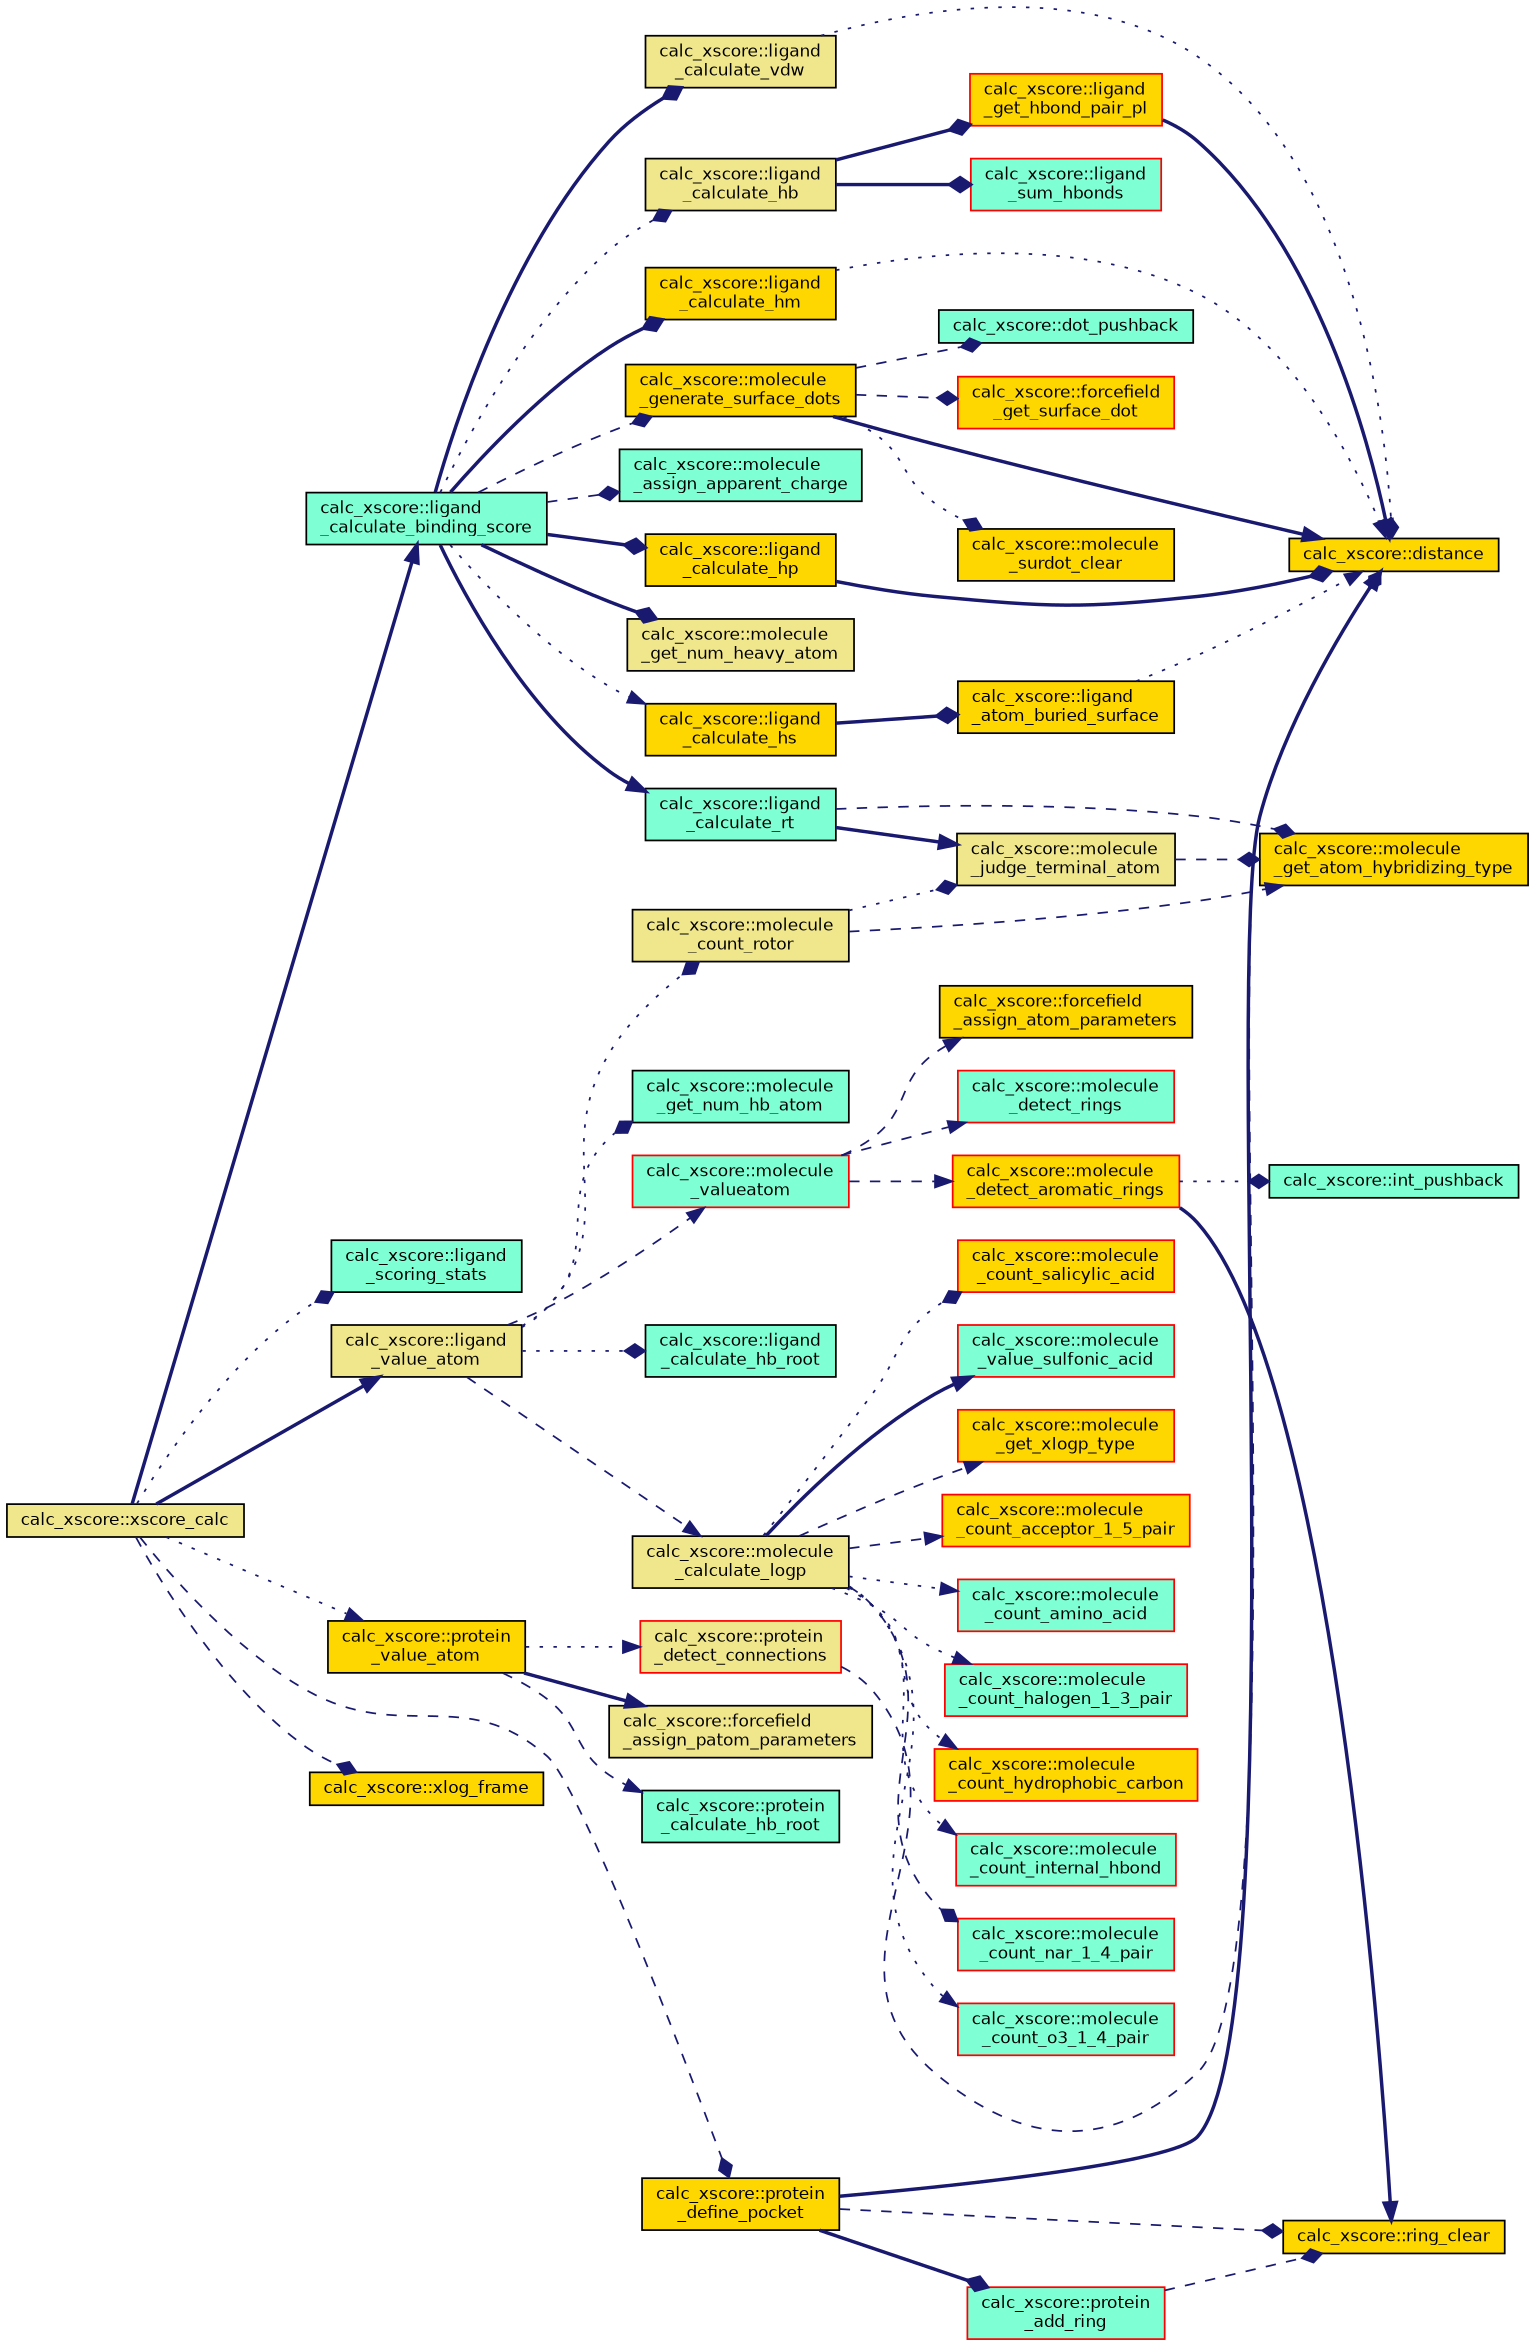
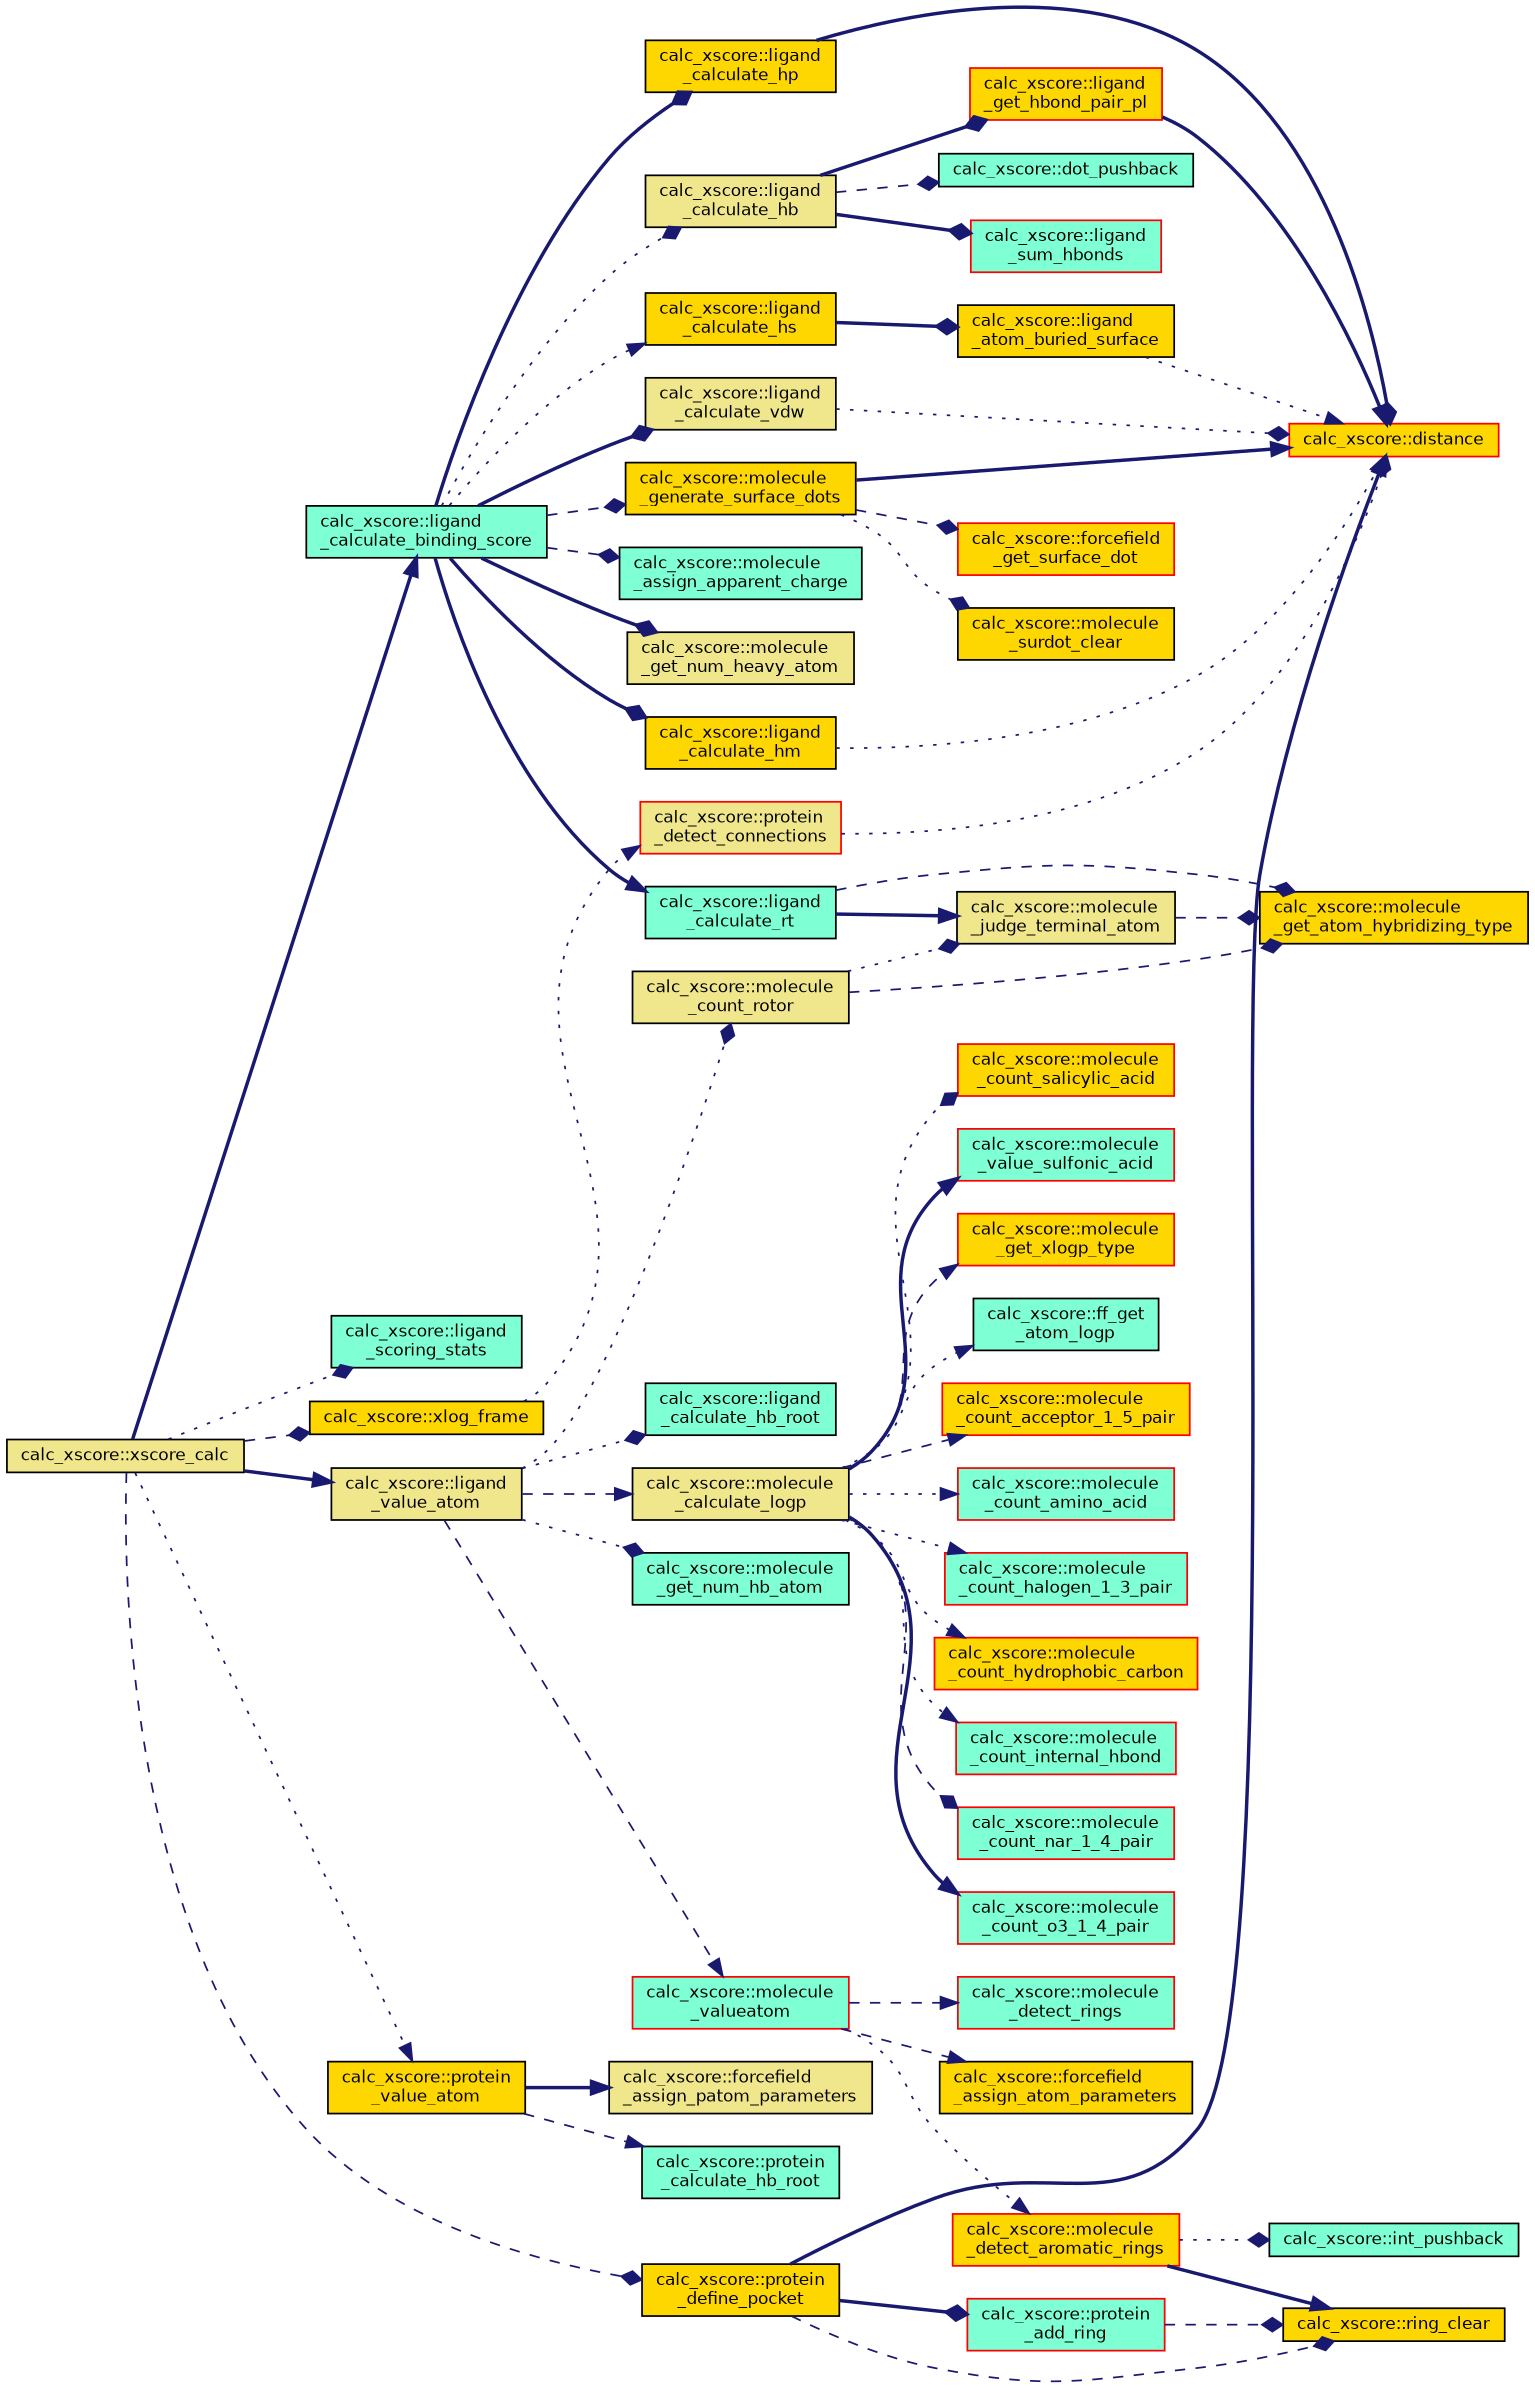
(908, 358) -> (877, 188)
(1394, 555) -> (1394, 440)
(1058, 917) -> (1056, 976)
(892, 1181) -> (925, 2118)
none -> (1066, 1324)
(574, 1647) -> (580, 1131)
(905, 1788) -> (897, 1746)
(1215, 2028) -> (1182, 760)
